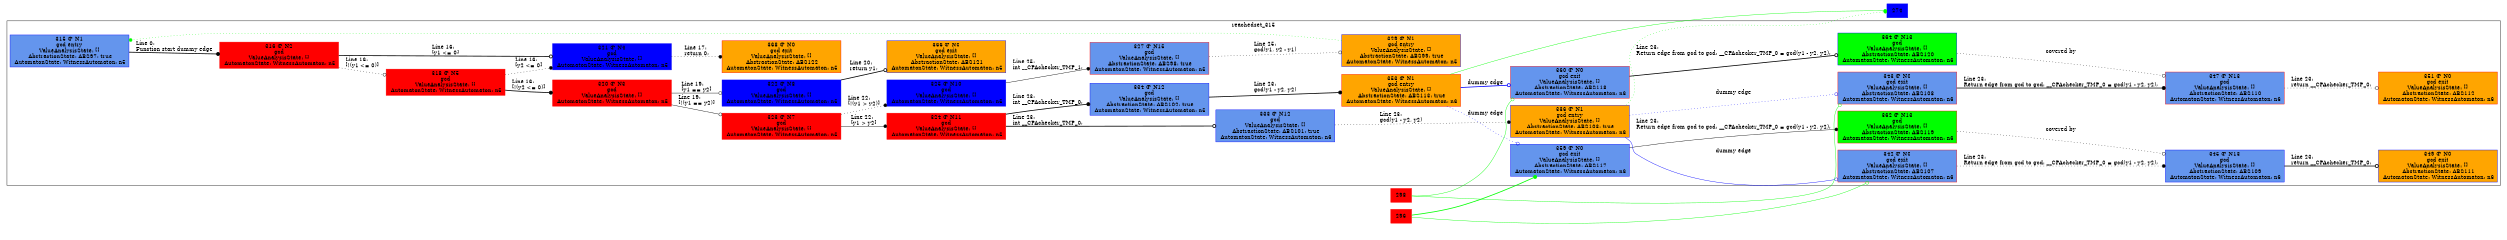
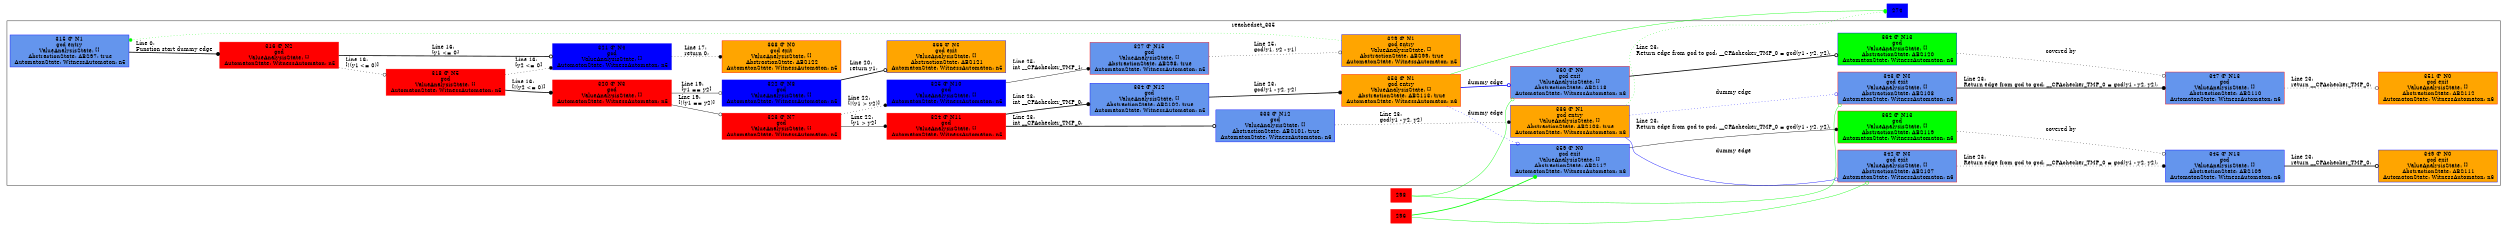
(1254, 25) -> (1254, 25)
